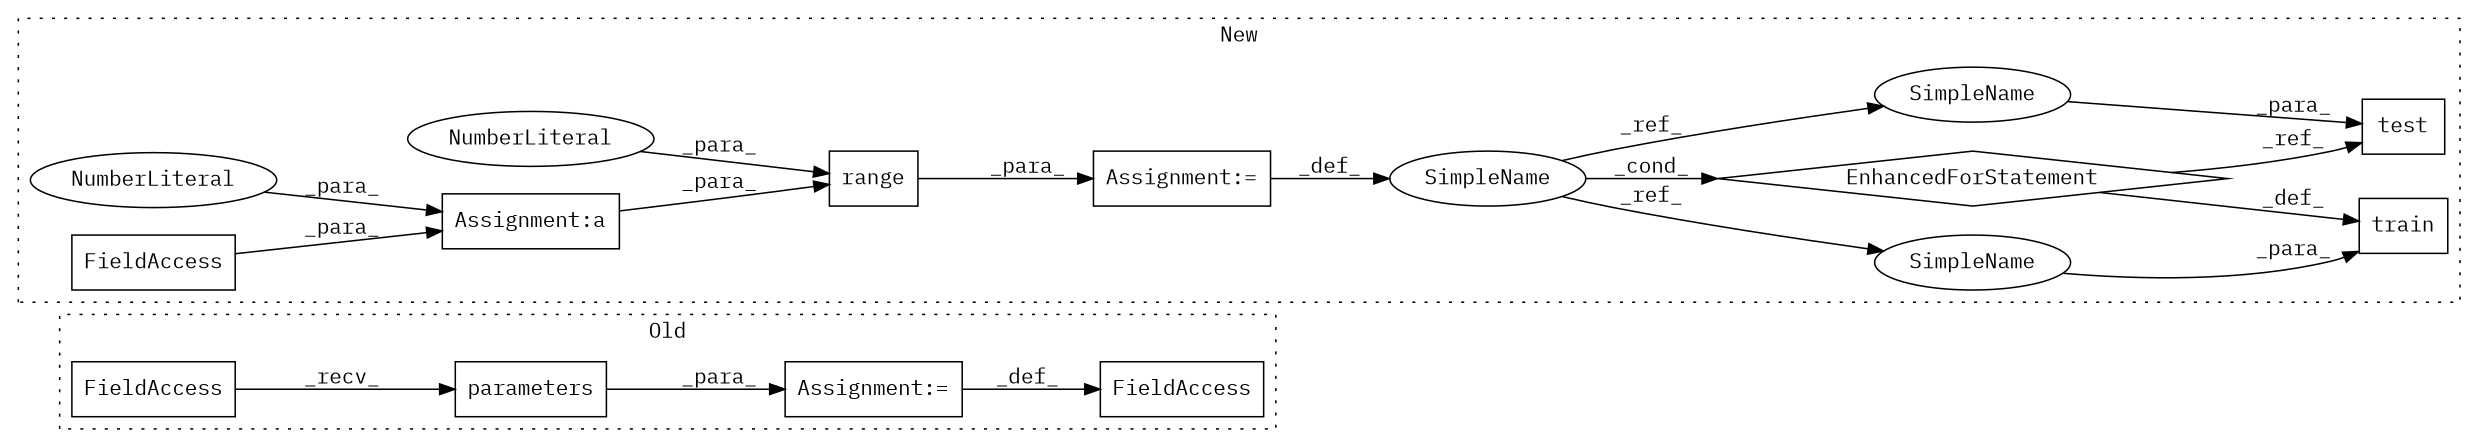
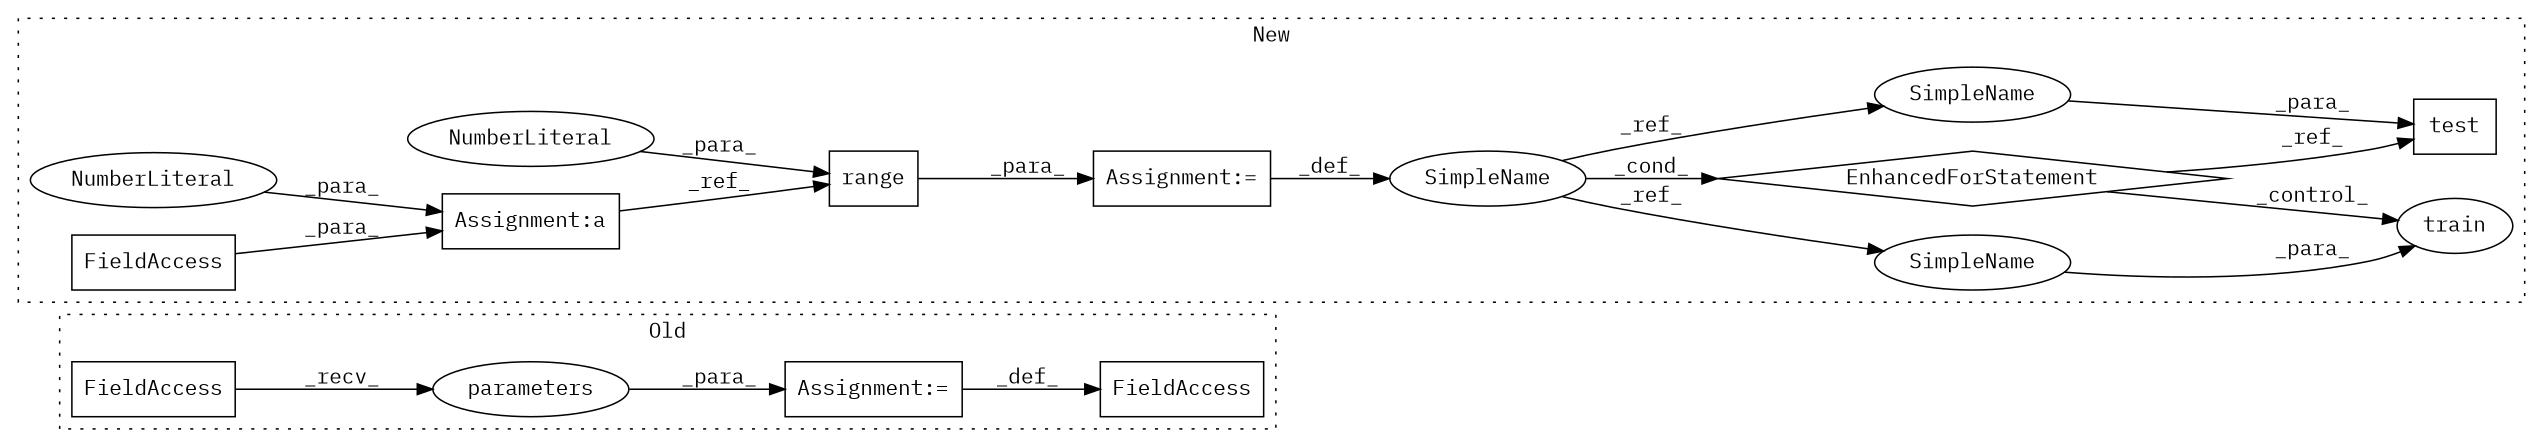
(719, 182) -> (719, 182)
(2294, 199) -> (2313, 196)
(2403, 226) -> (2455, 226)
(531, 389) -> (531, 389)
